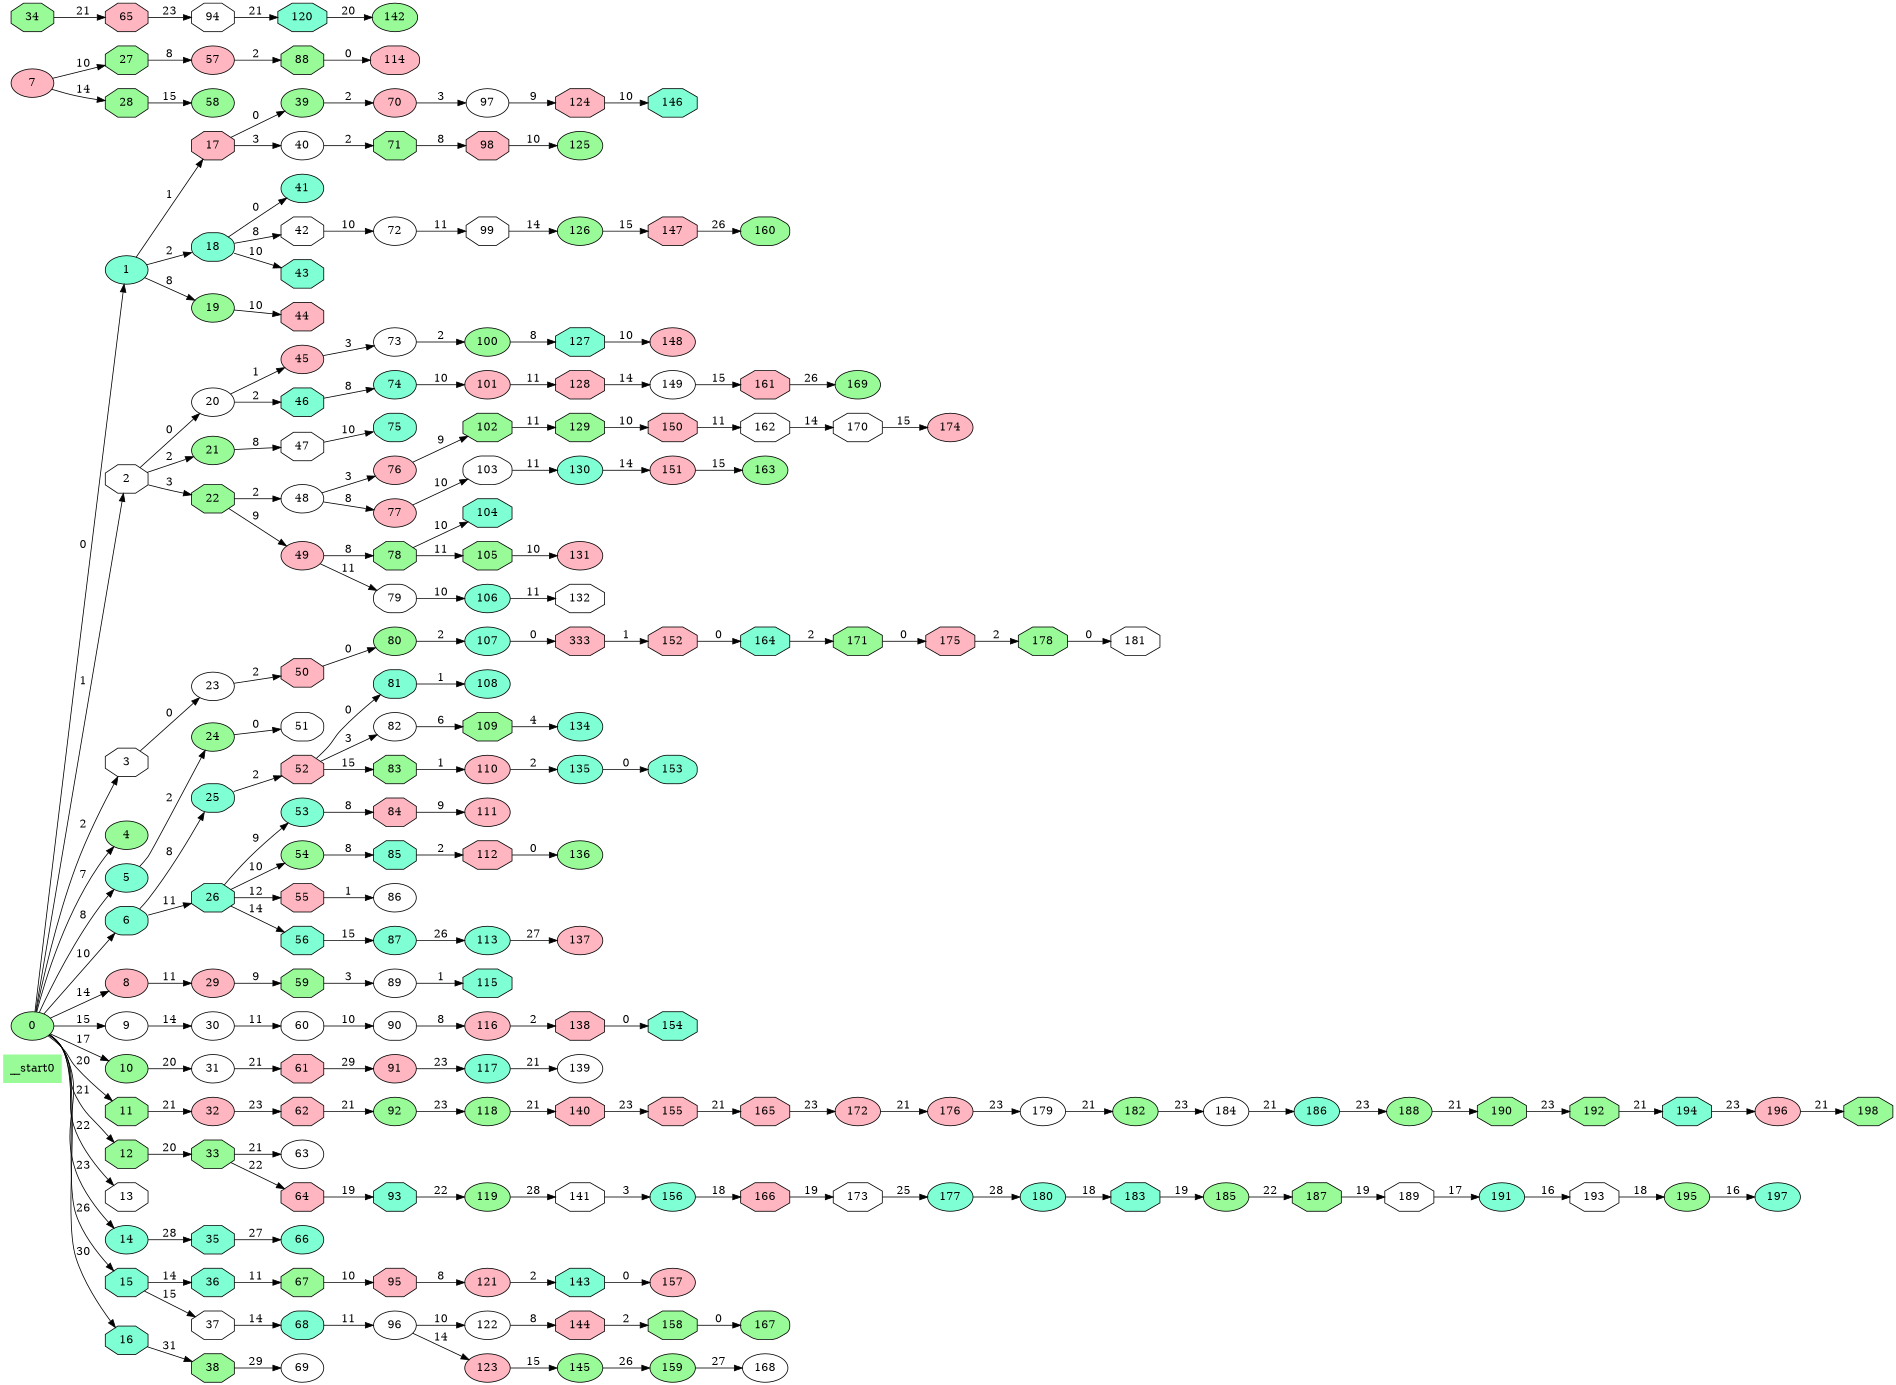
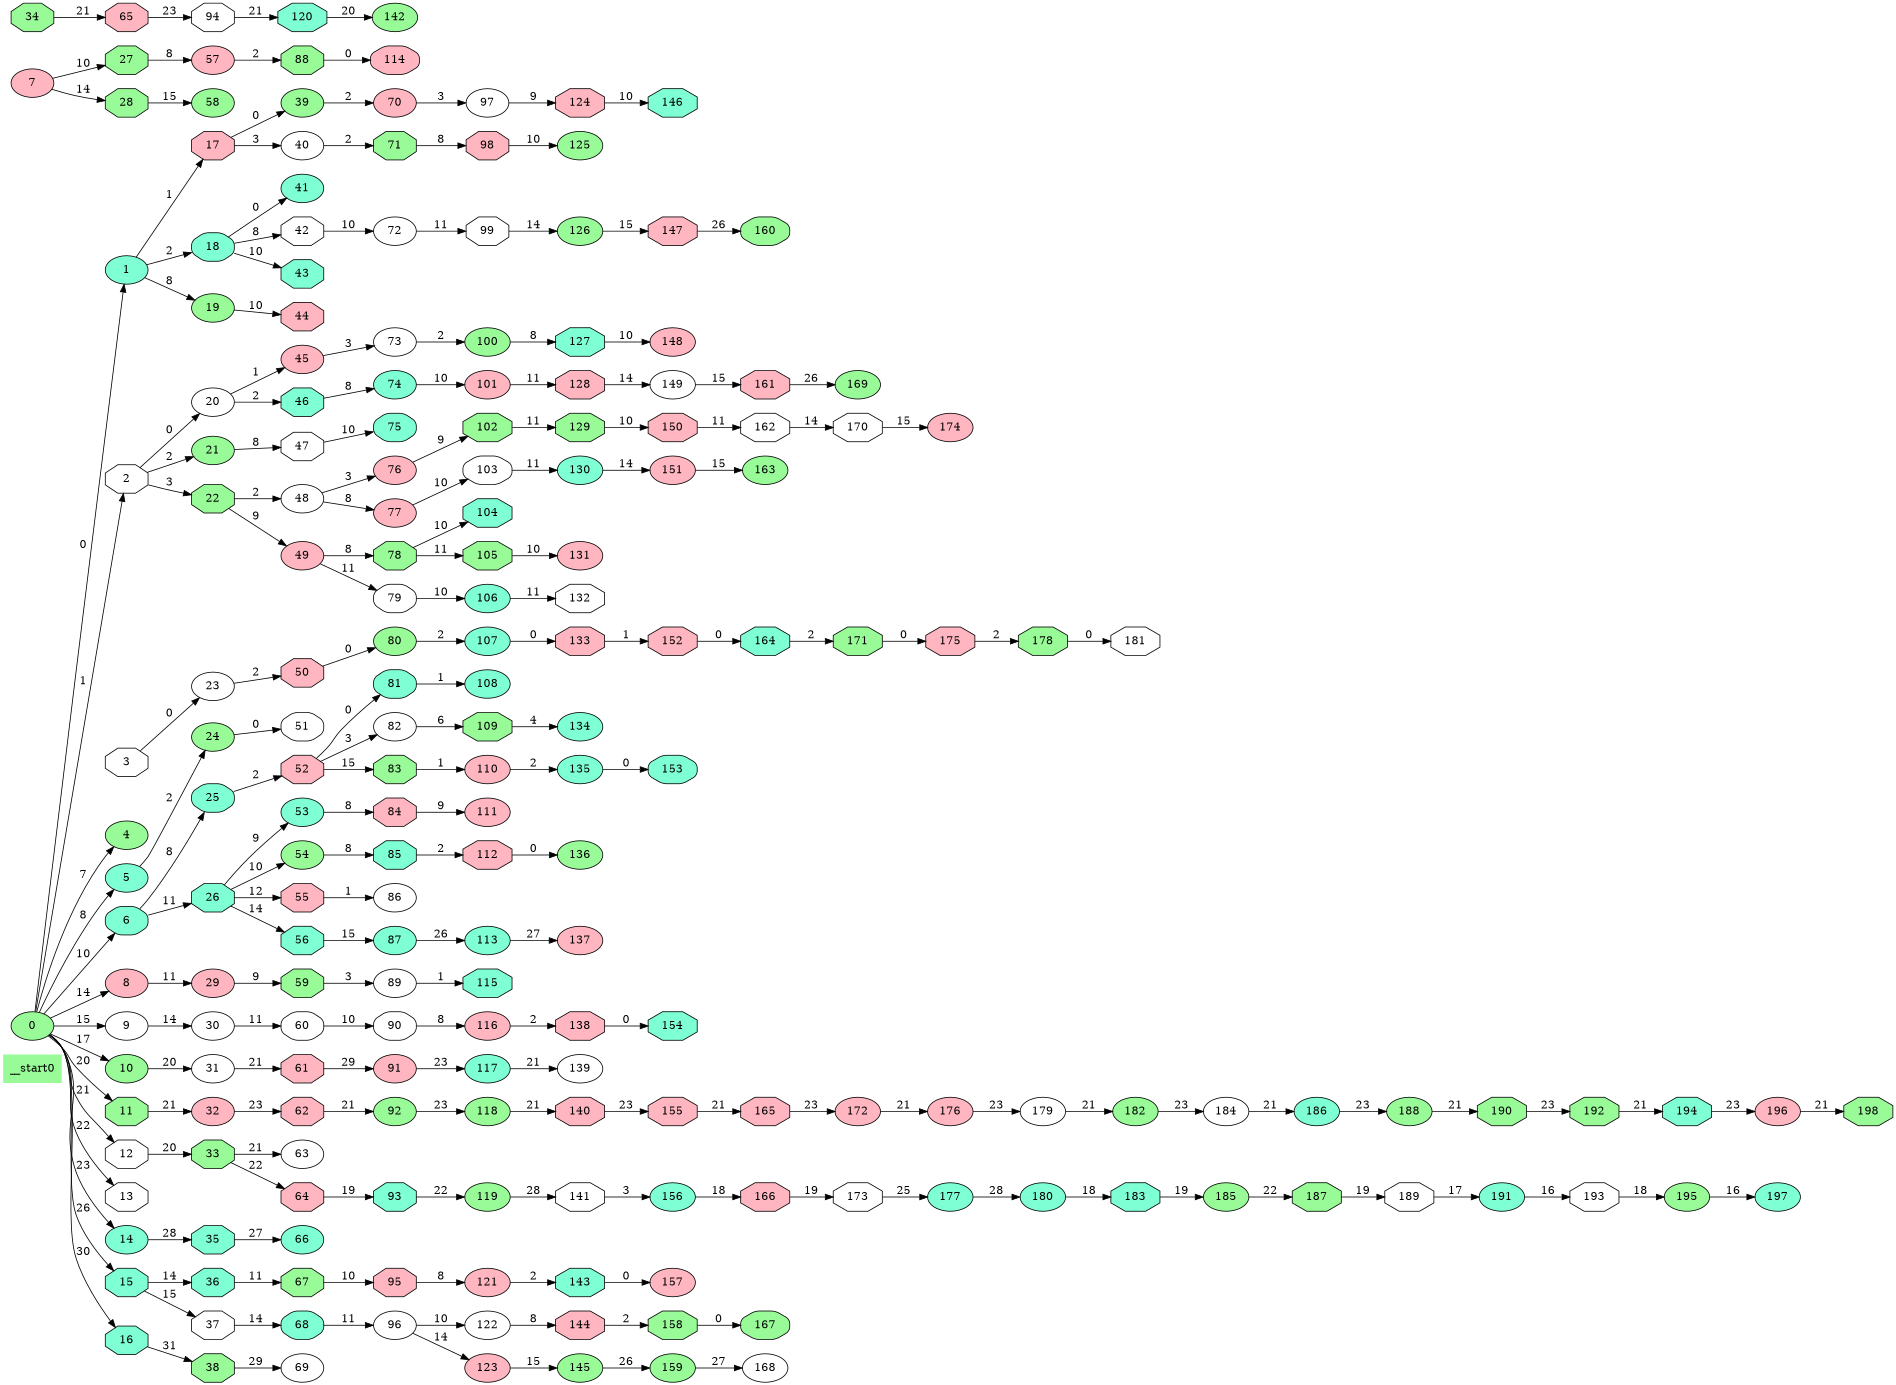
(580, 641) -> (580, 641)
(66, 895) -> none
(127, 1154) -> (127, 1154)
